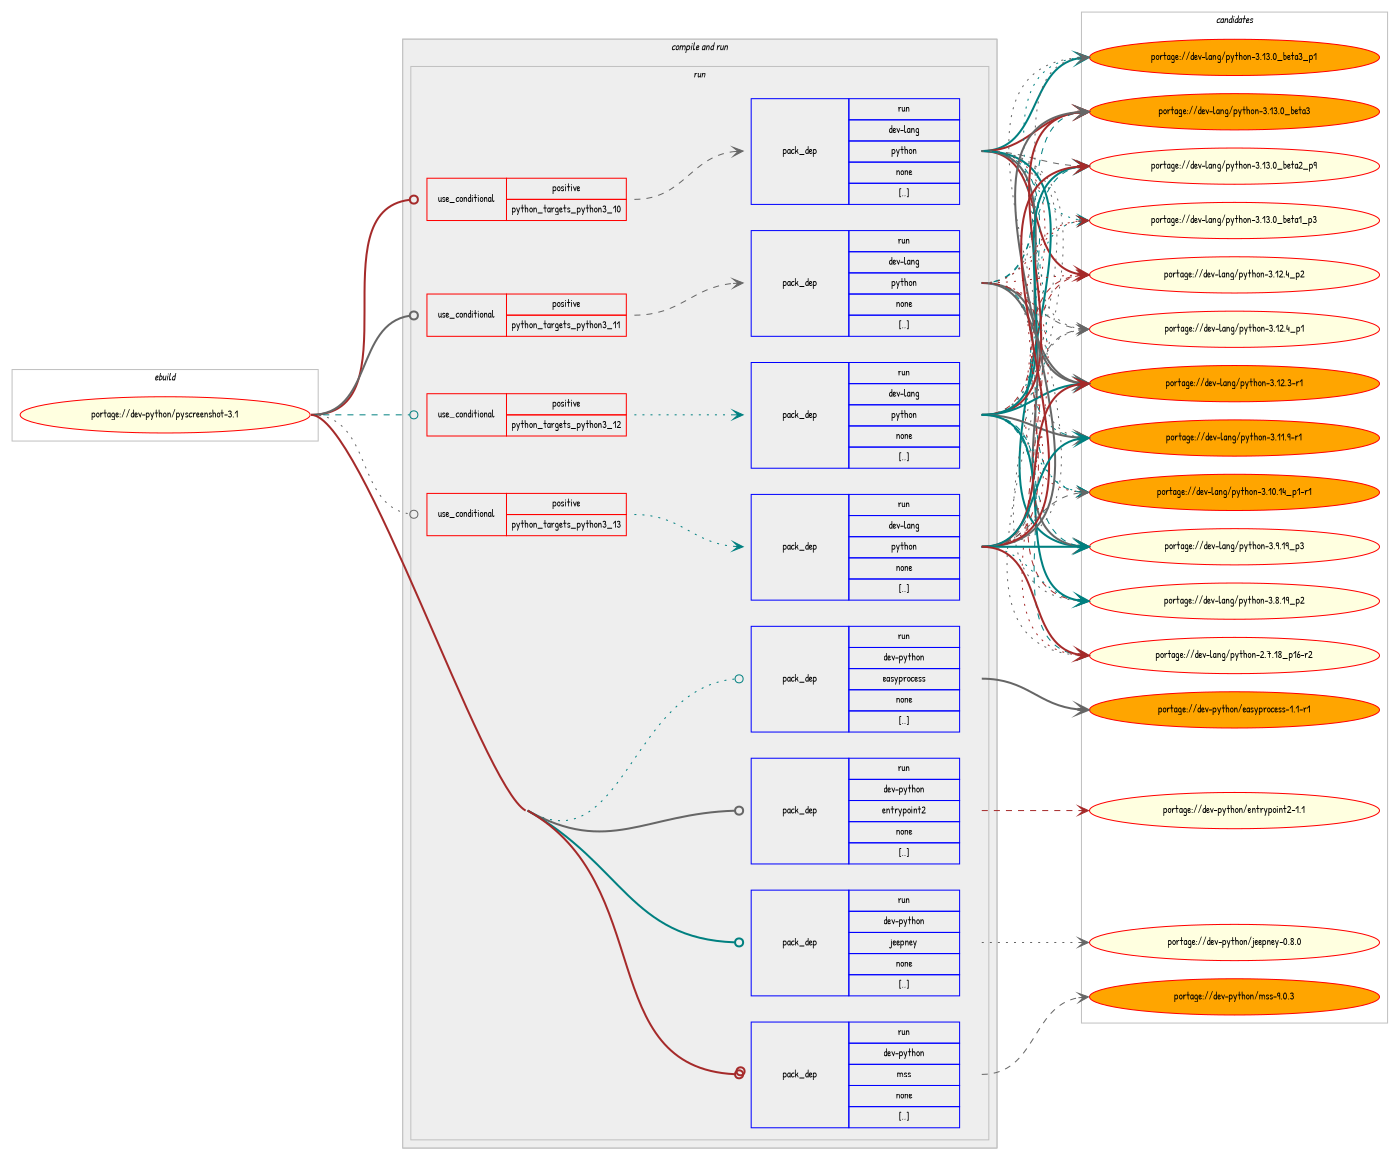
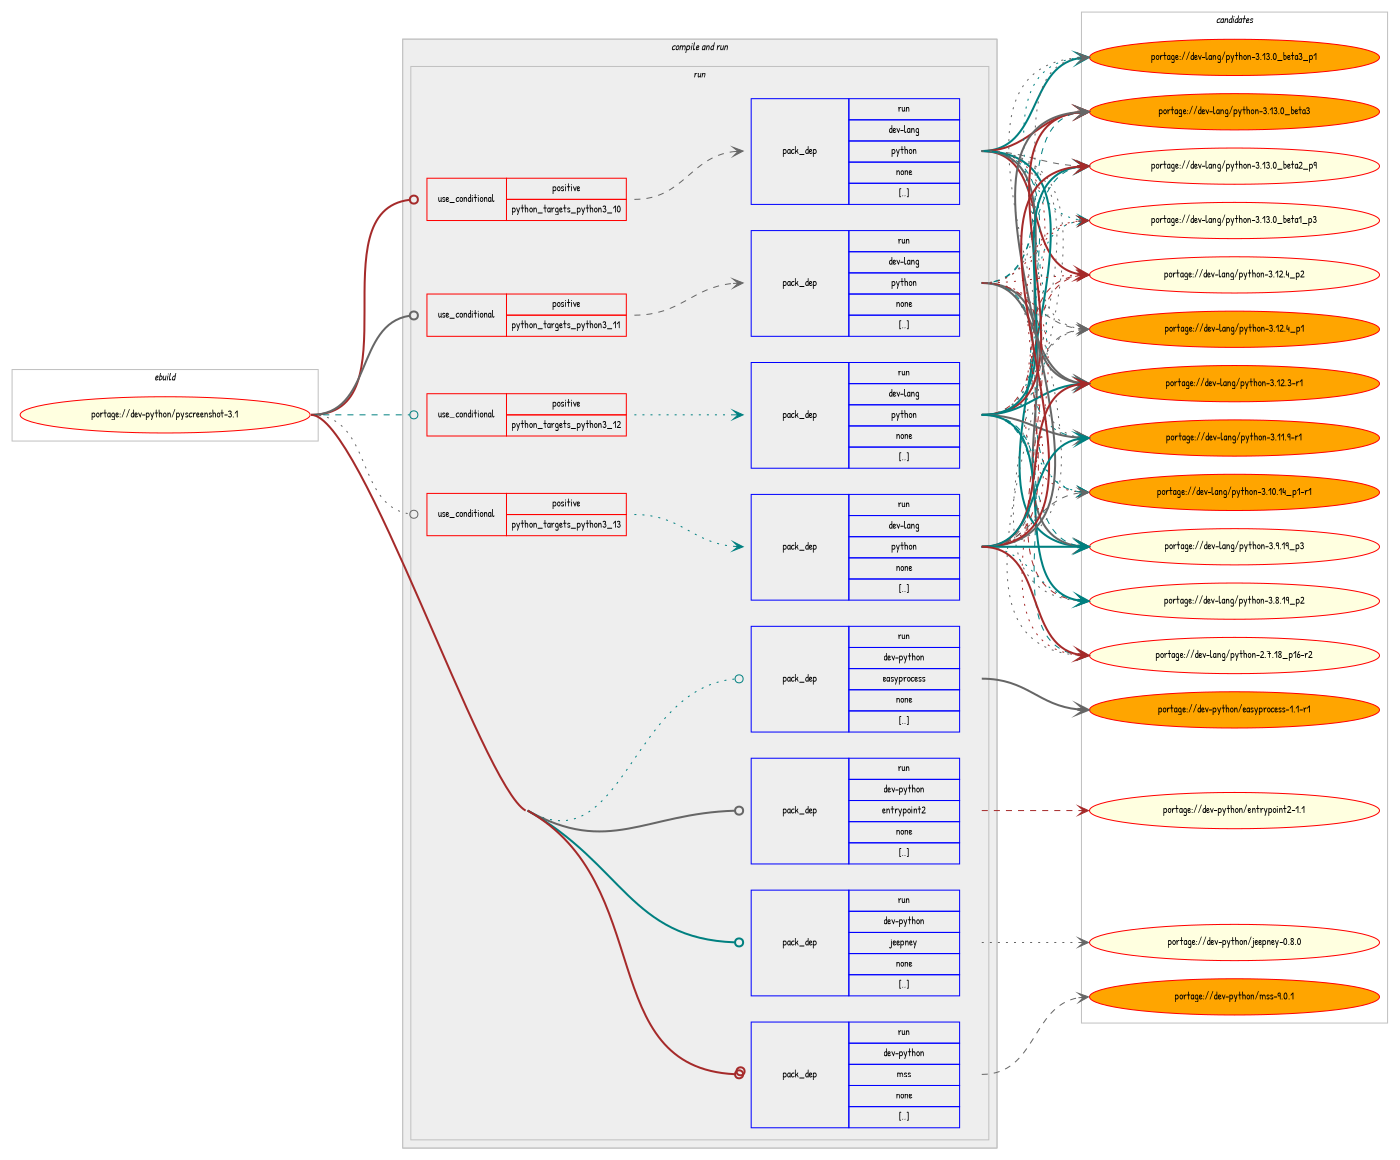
(1235, 329) -> (1235, 329)
(1235, 997) -> (1235, 997)
